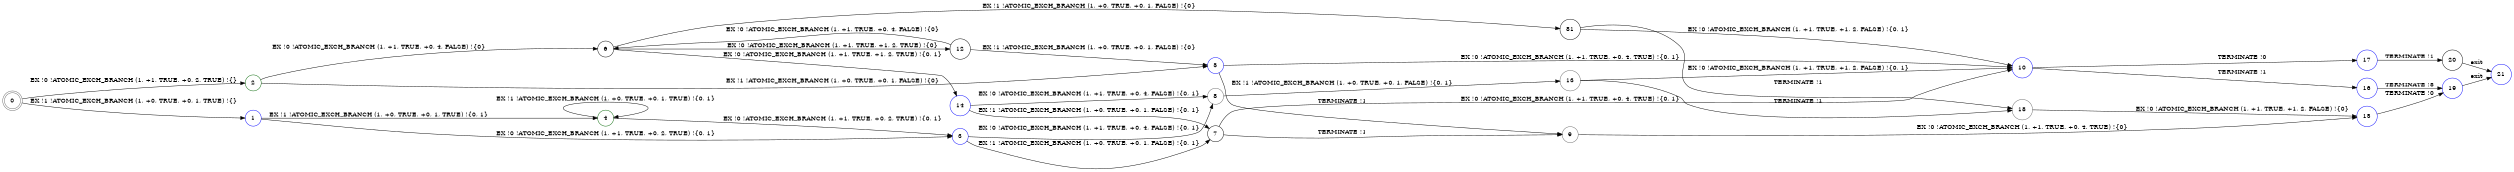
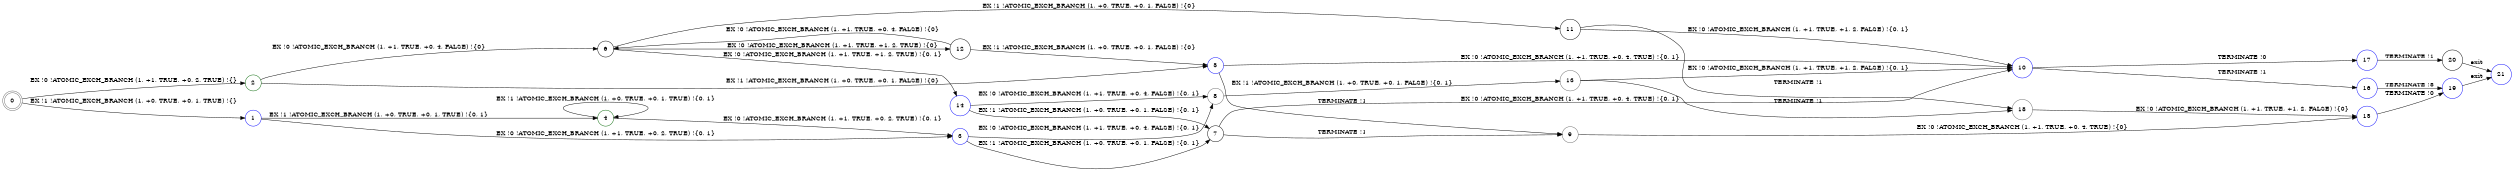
(1570, 29) -> (1570, 29)
